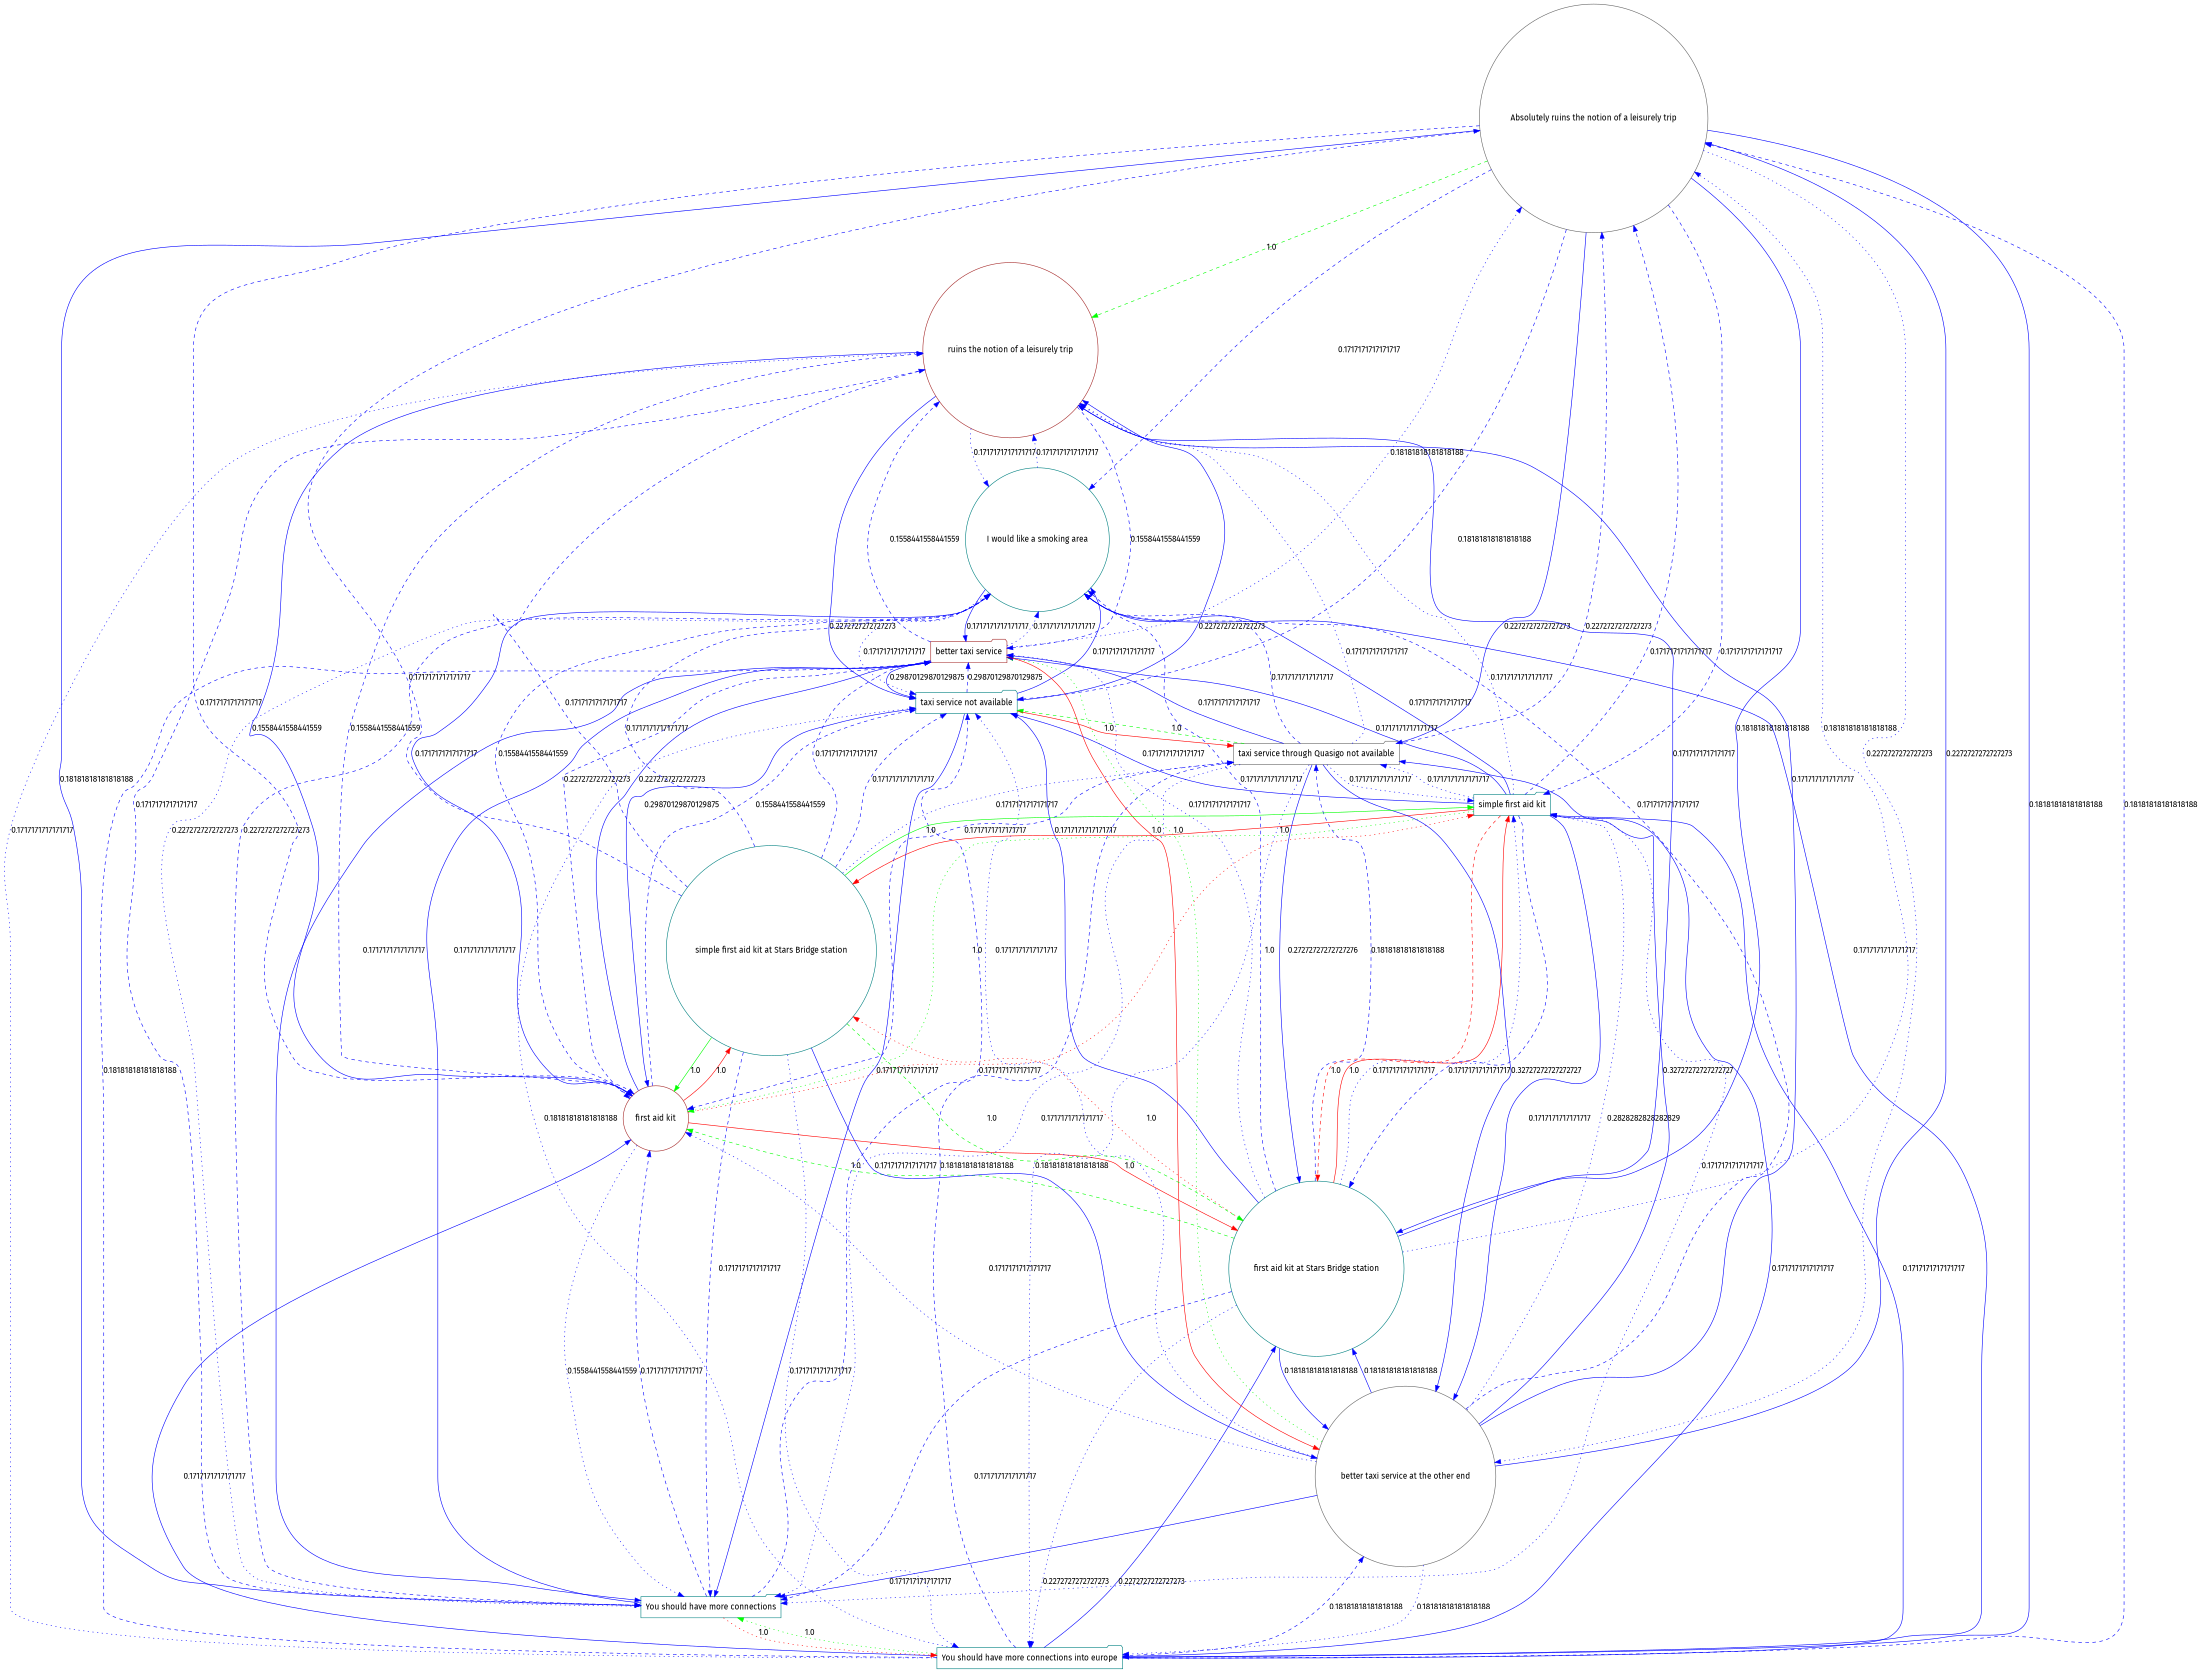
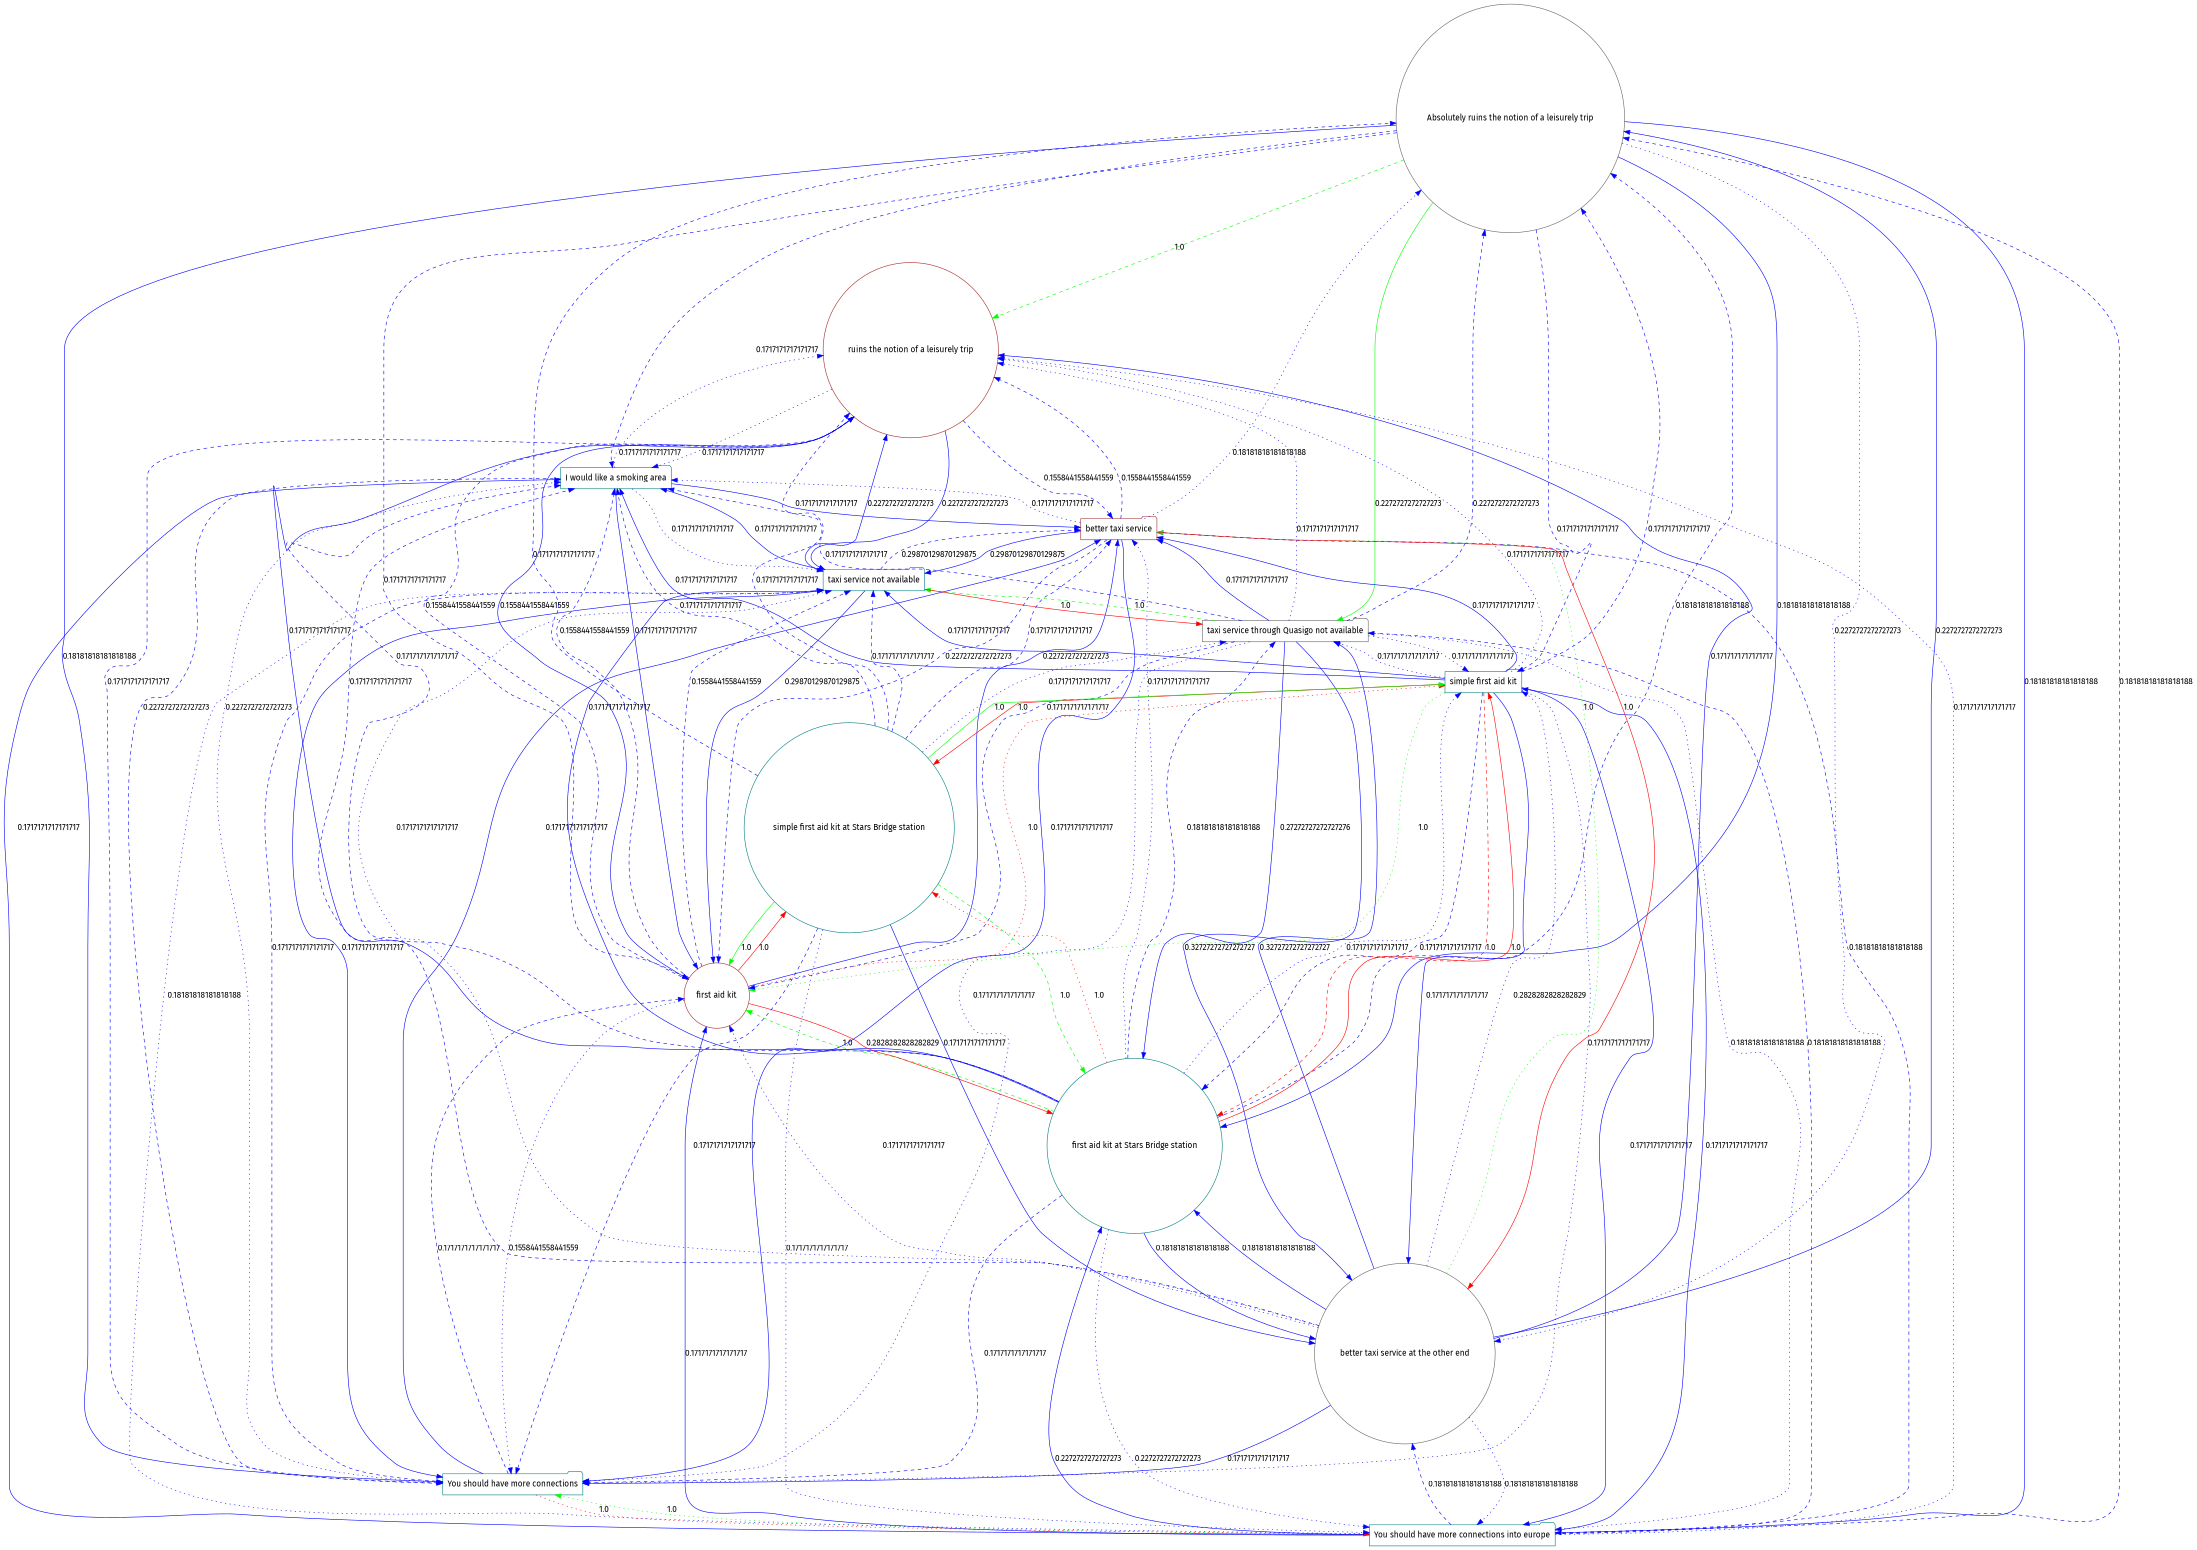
(1557, 524) -> (1375, 411)
(1037, 540) -> (616, 478)
(1380, 565) -> none
(1889, 854) -> (1620, 733)
(1130, 1166) -> (903, 1043)
